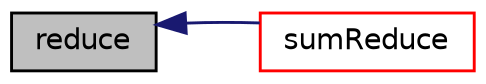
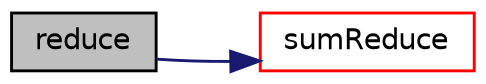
(223, 22) -> (193, 61)
